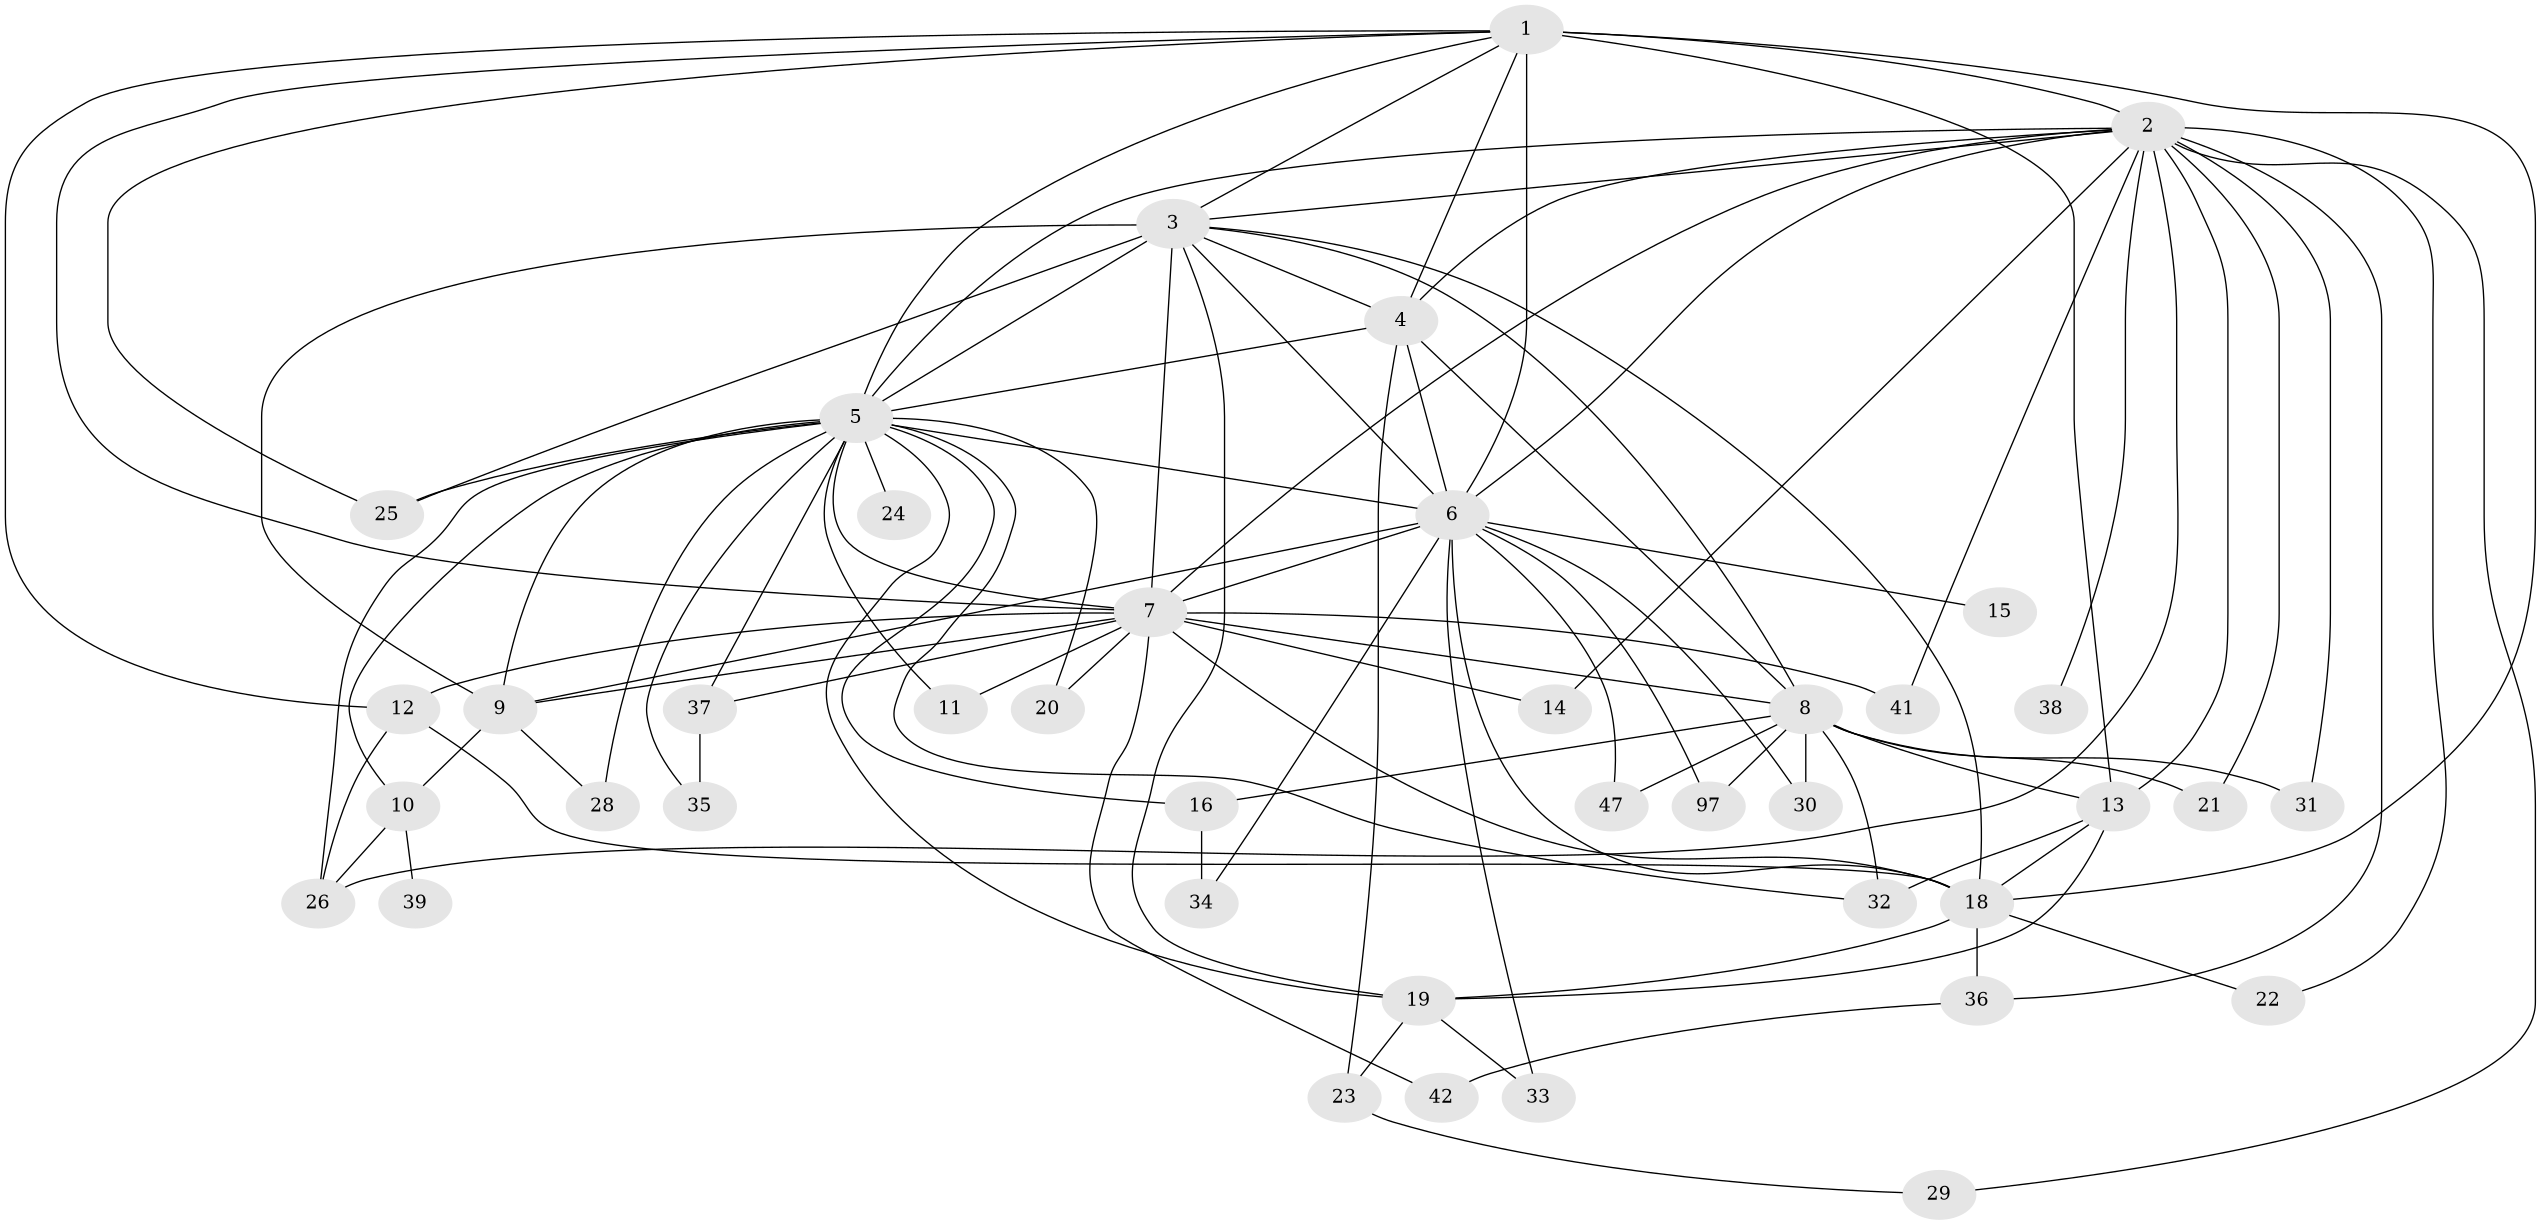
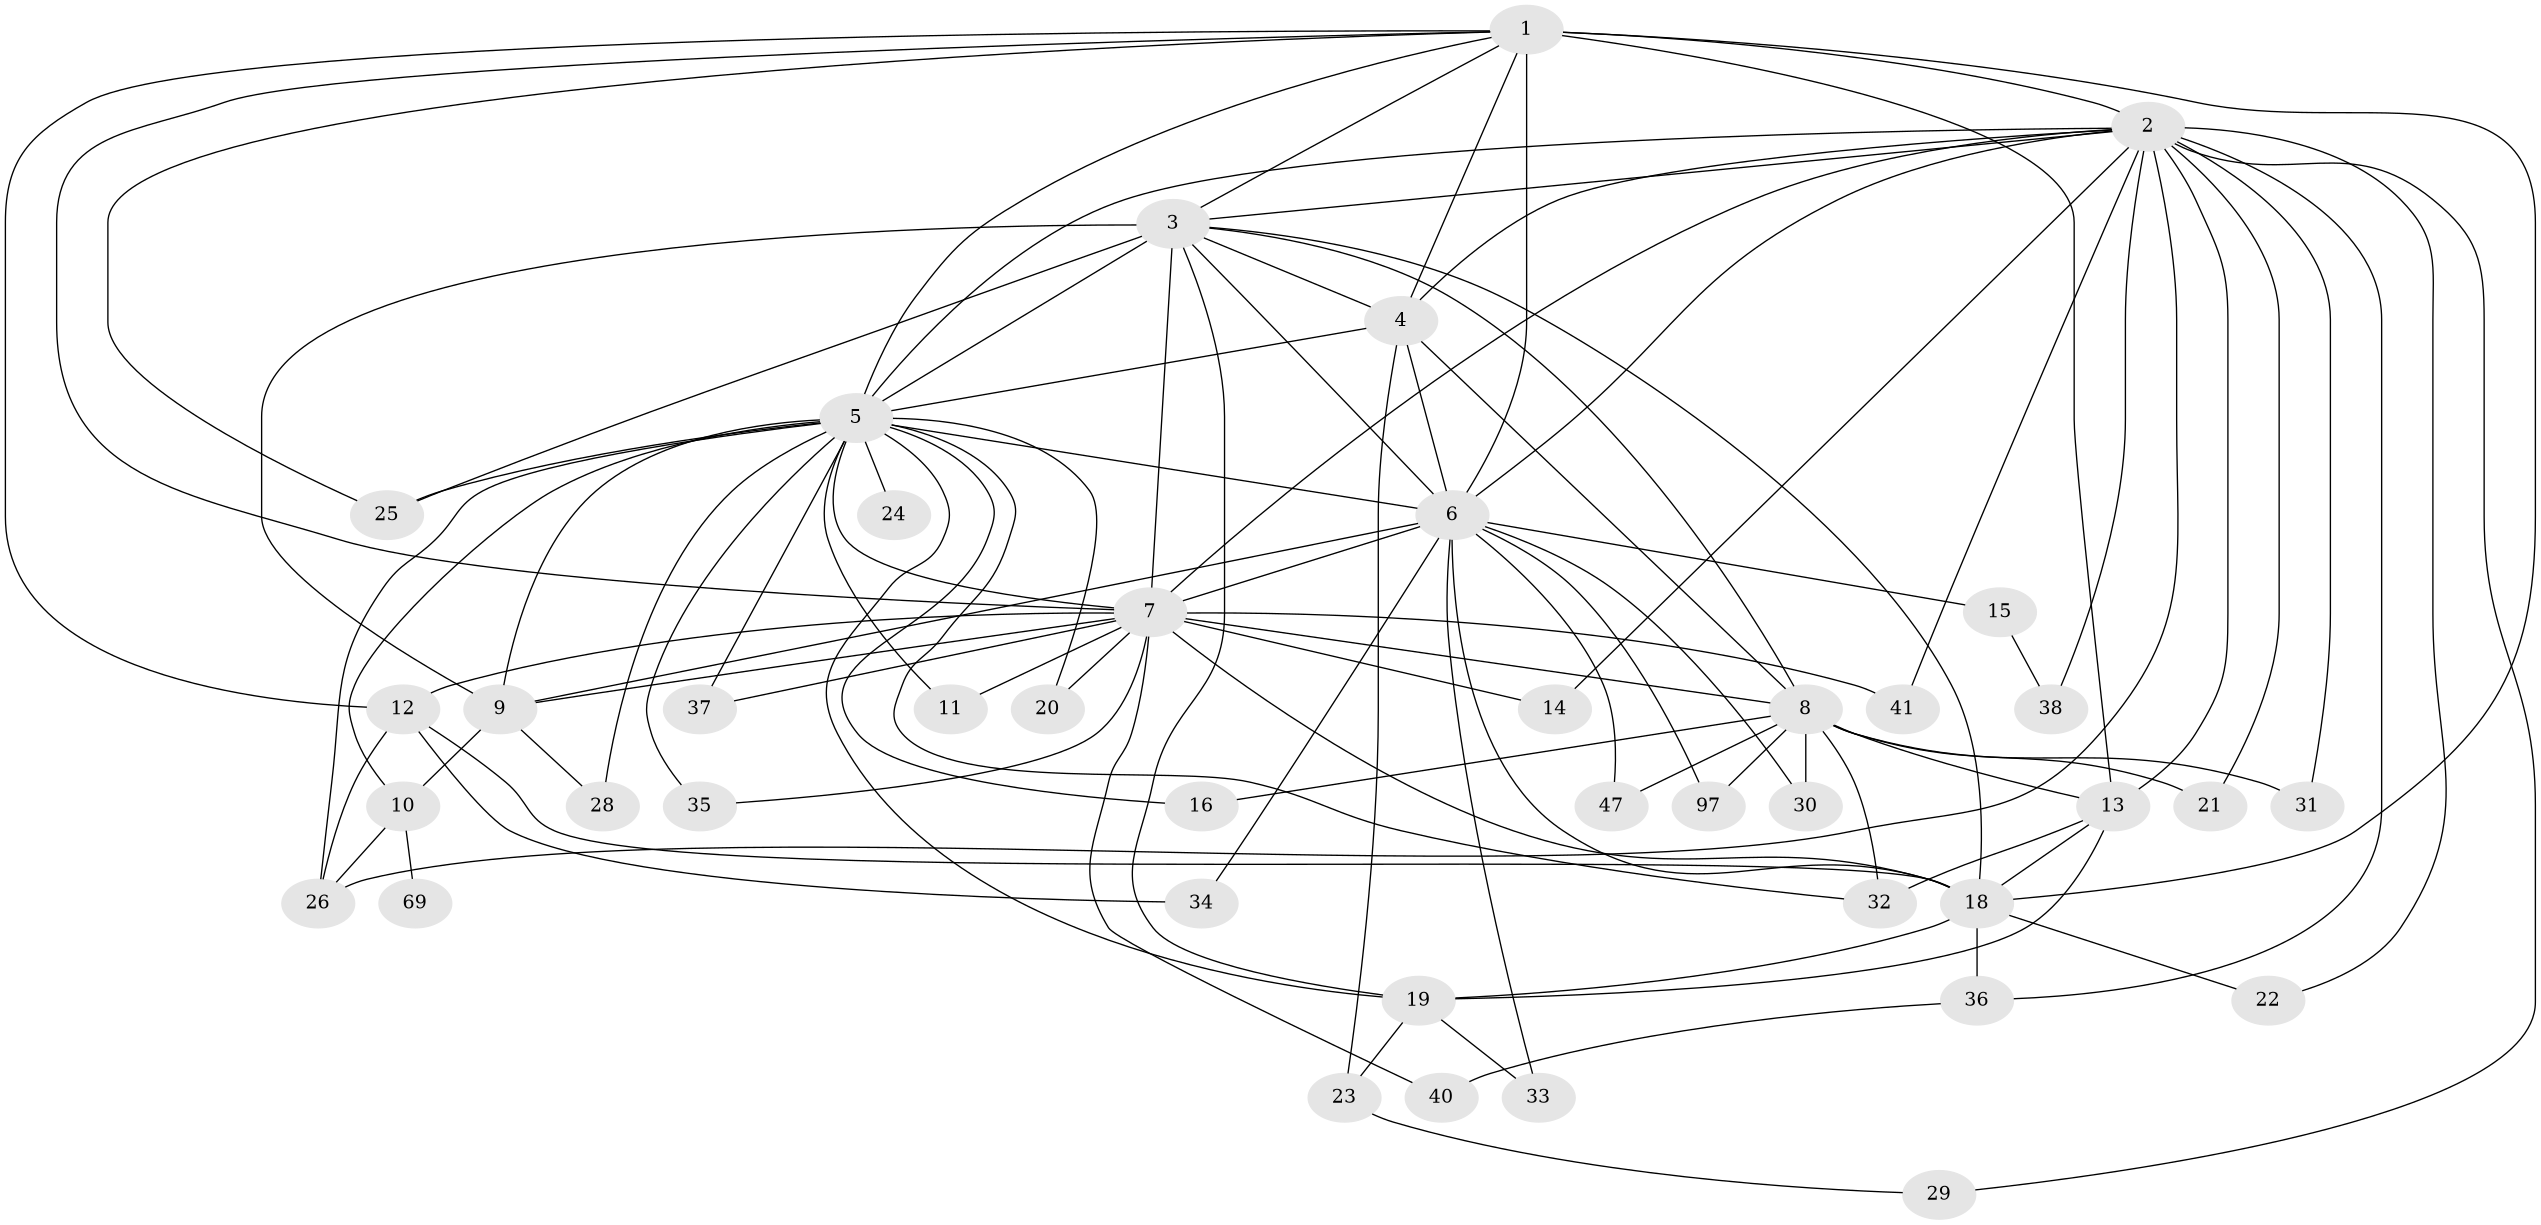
none -> (2026, 661)
(700, 758) -> (939, 780)
(1202, 844) -> (767, 882)
(415, 904) -> (415, 904)
(1442, 1098) -> (1442, 1098)
